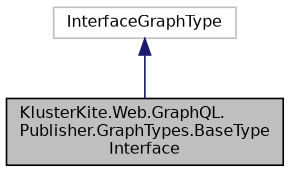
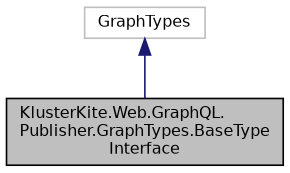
(145, 23) -> (145, 23)
